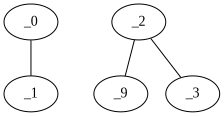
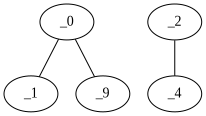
(130, 58) -> (85, 58)
(193, 94) -> (175, 94)
